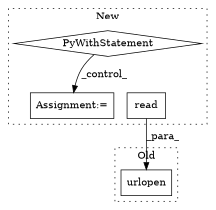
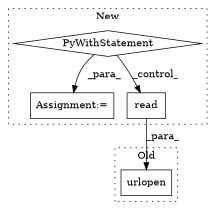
none -> (128, 70)
(104, 75) -> (104, 75)
